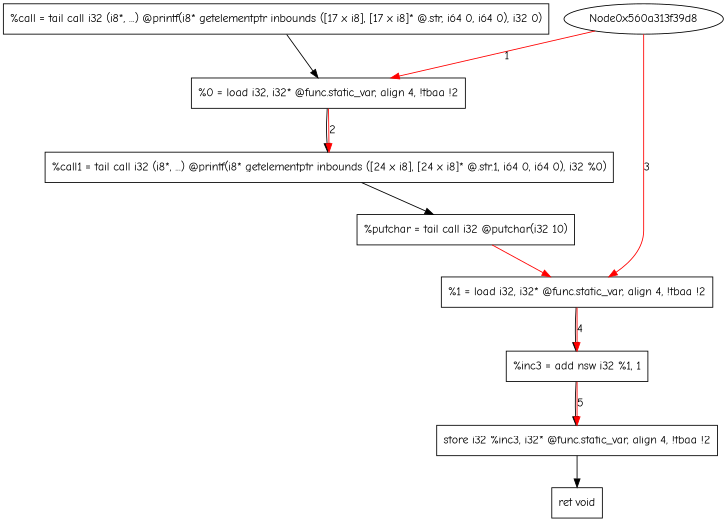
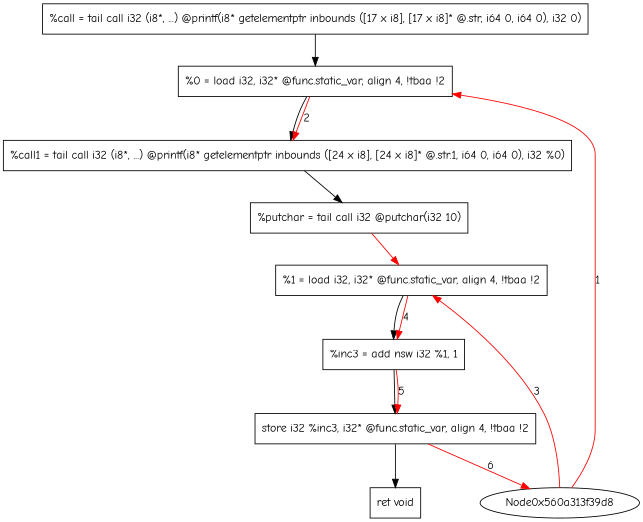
none -> (475, 465)
